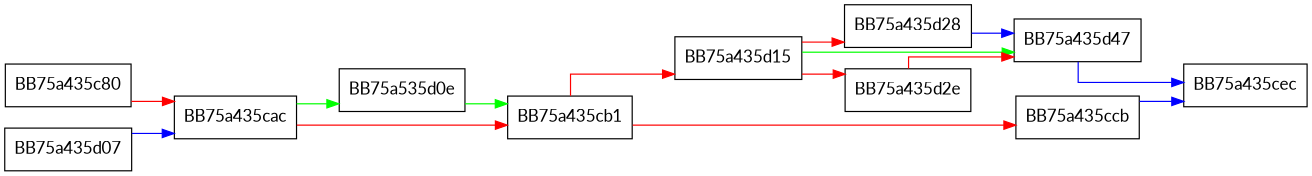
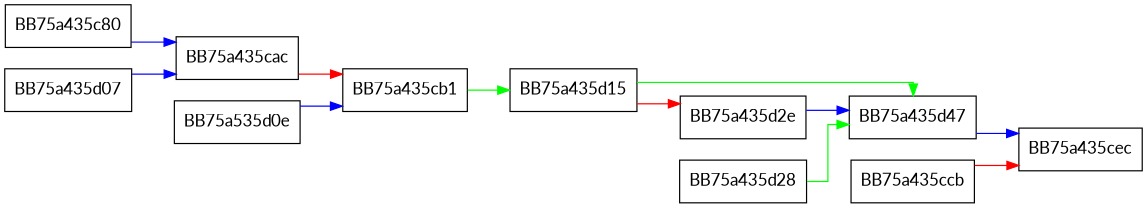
(987, 33) -> (828, 159)
(817, 42) -> none
(949, 57) -> (822, 110)
(606, 74) -> (483, 90)
(147, 101) -> (148, 42)
(1156, 101) -> (991, 165)
(312, 104) -> none
(480, 104) -> (315, 106)
(818, 125) -> none
